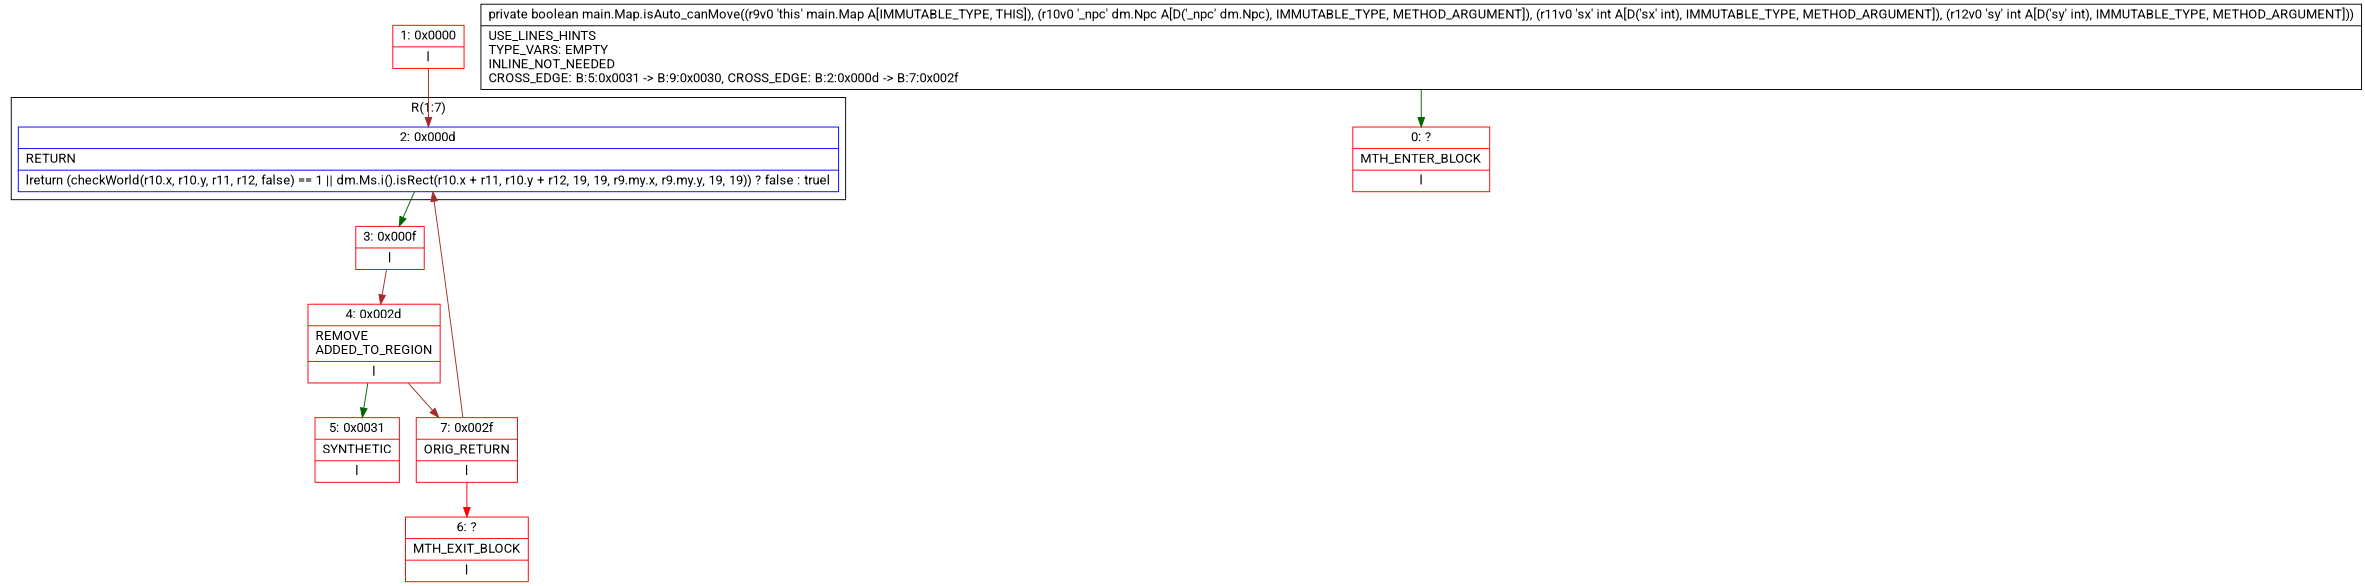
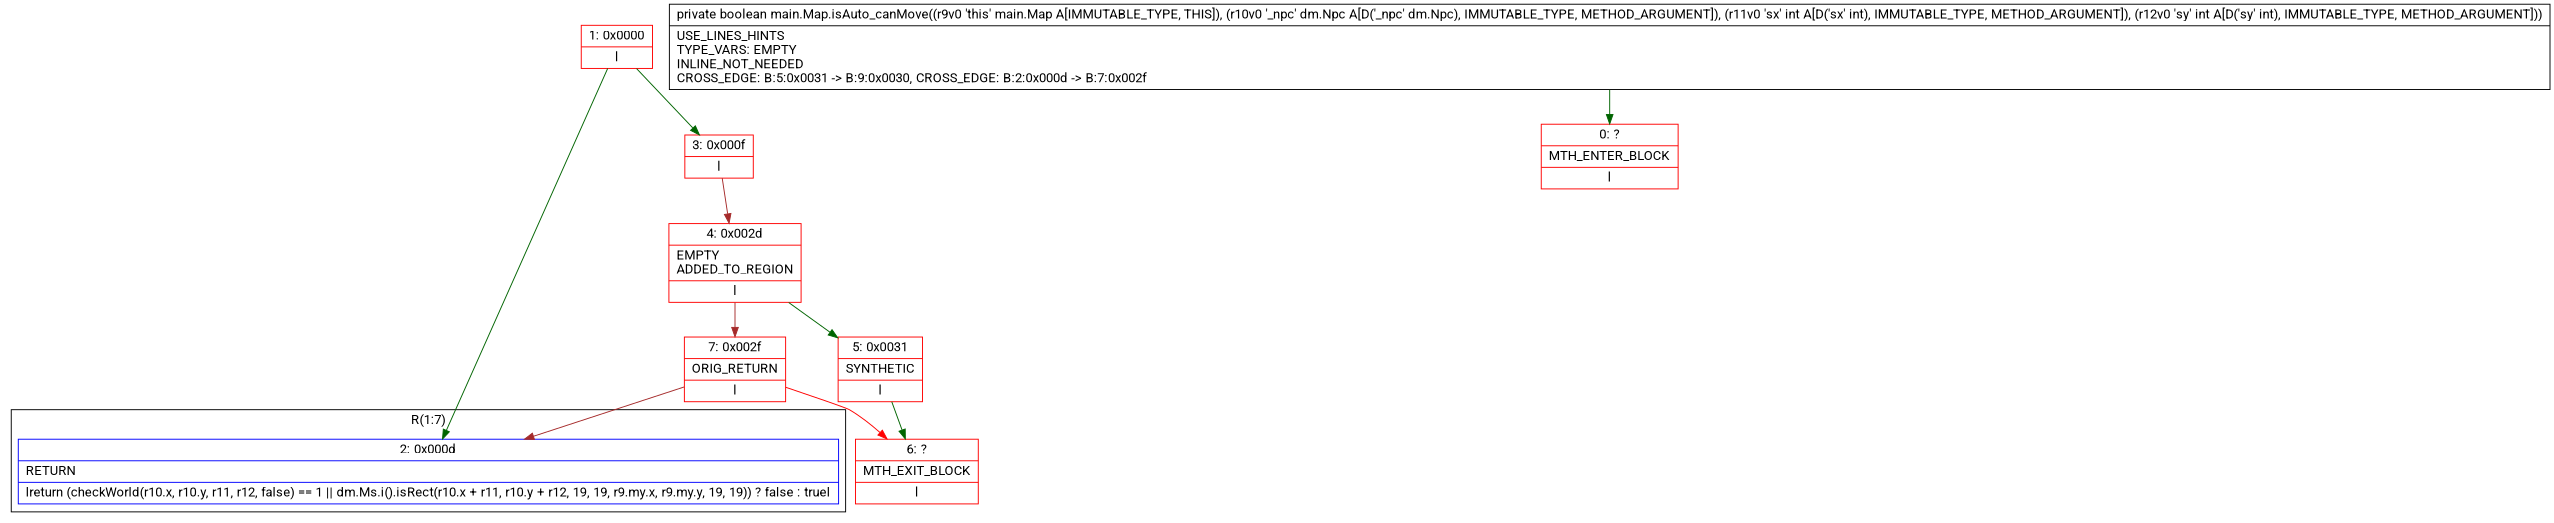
(428, 92) -> (527, 249)
(408, 205) -> (665, 98)
(342, 336) -> (698, 255)
none -> (897, 416)
